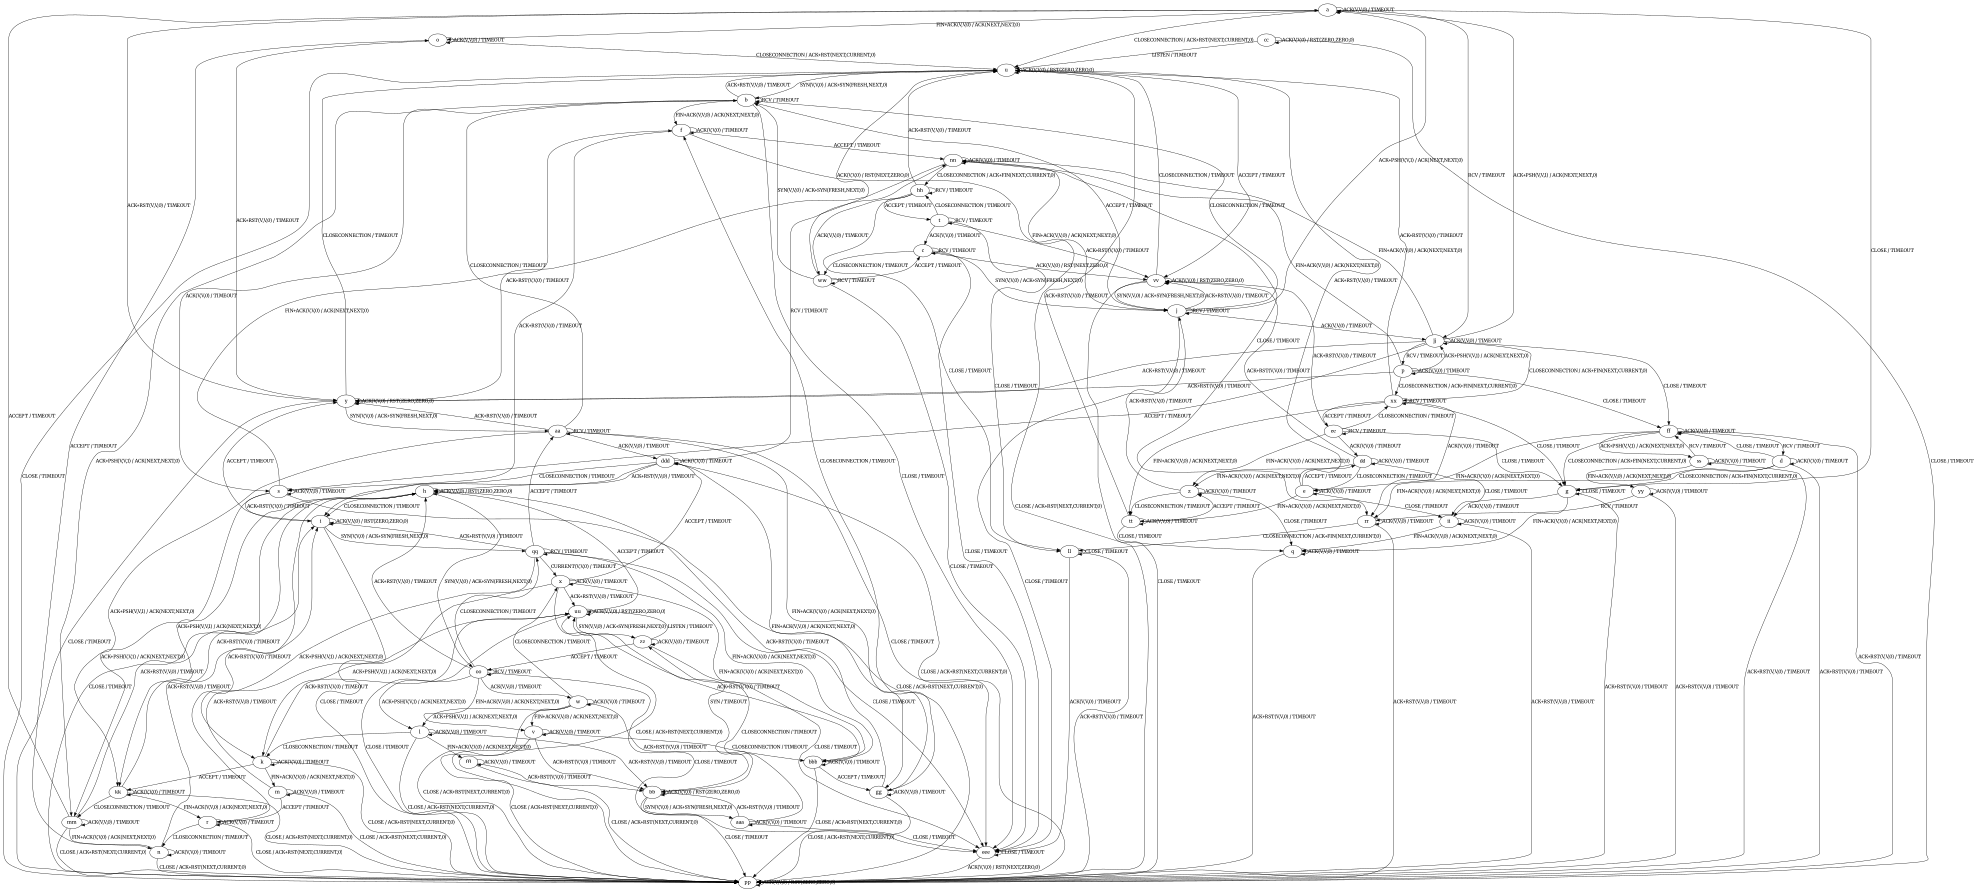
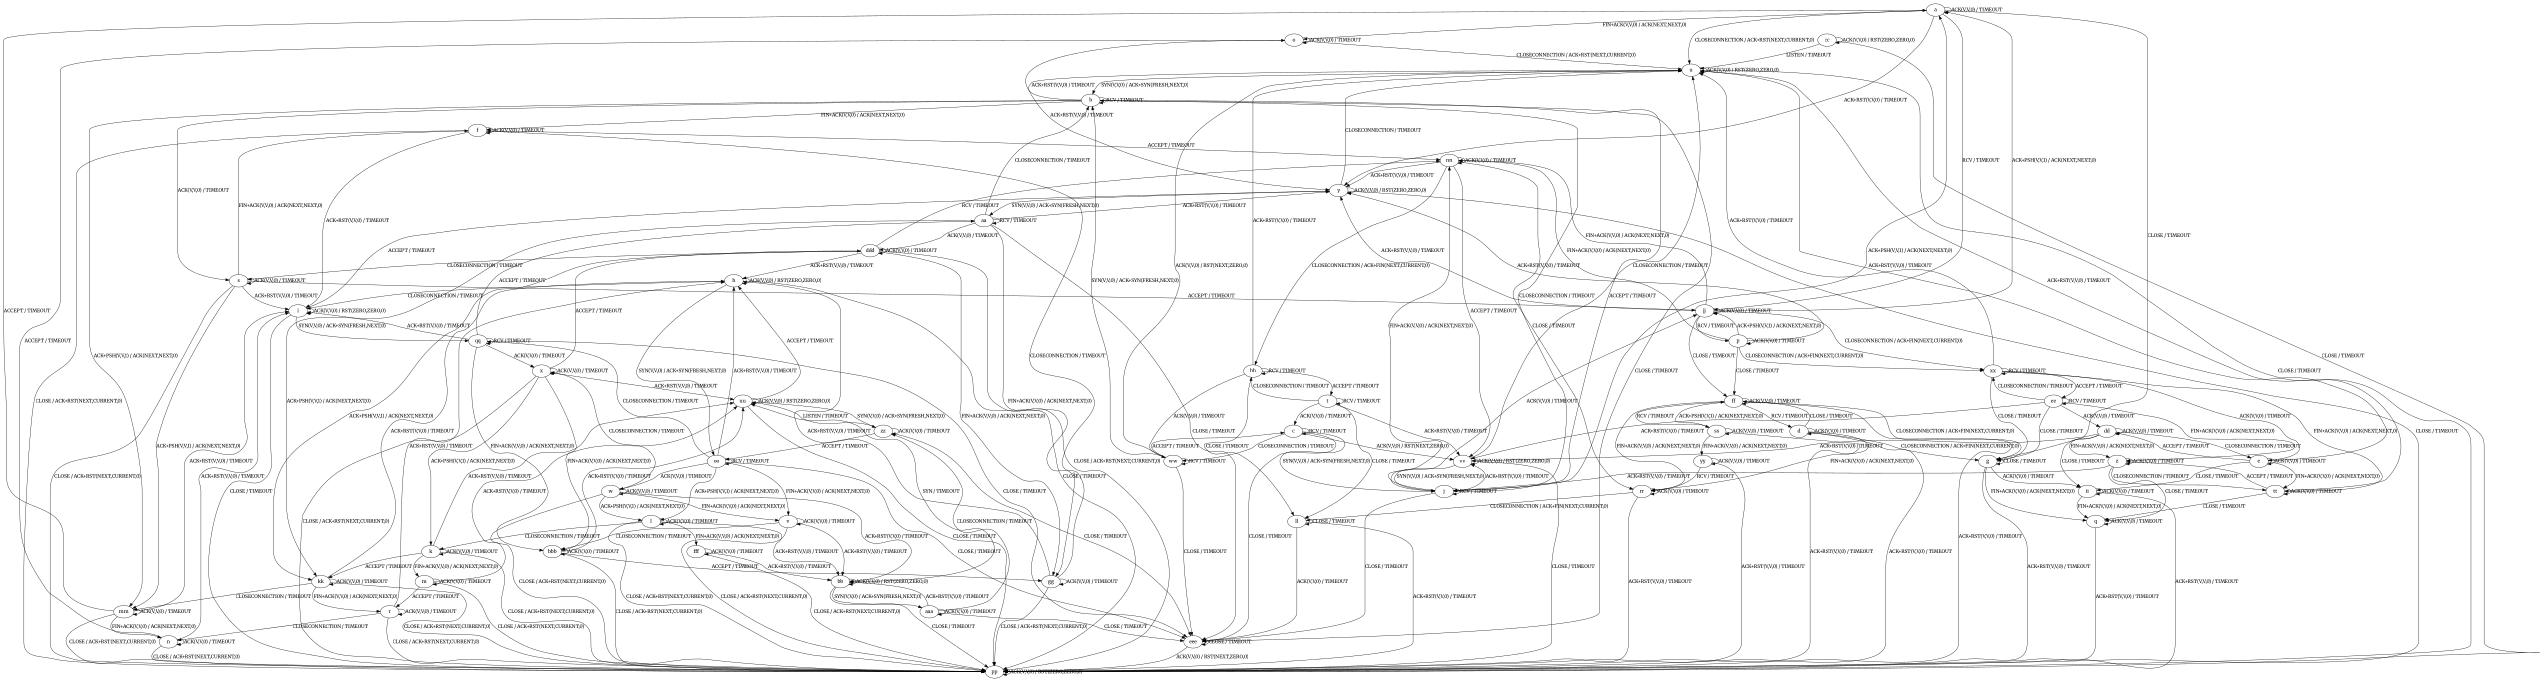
(1235, 97) -> (1469, 314)
(863, 437) -> (970, 295)
(584, 567) -> (540, 356)
(334, 636) -> none
